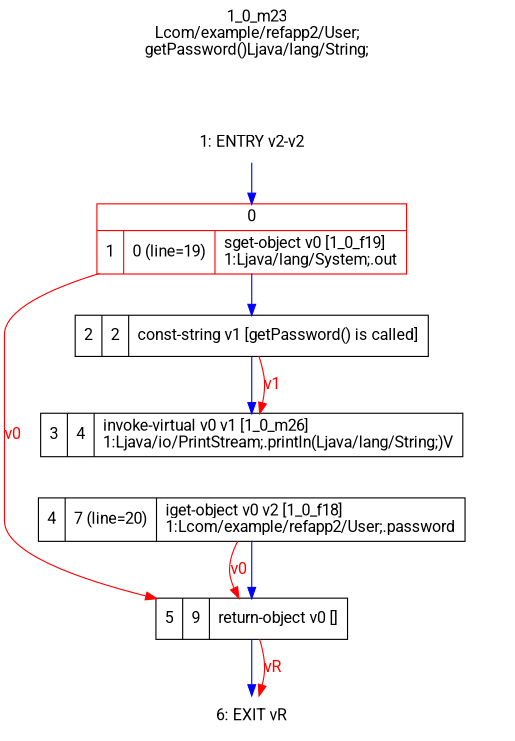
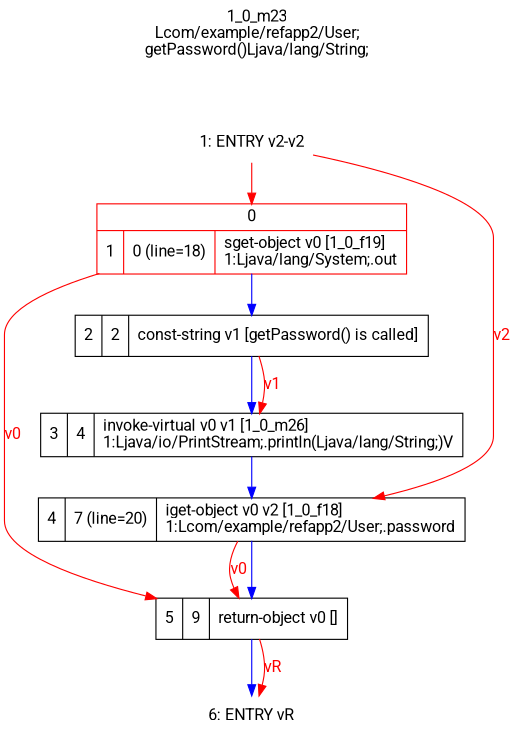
(252, 178) -> (252, 178)
(169, 252) -> (169, 252)
none -> (493, 299)
none -> (252, 472)
(252, 716) -> (252, 716)
